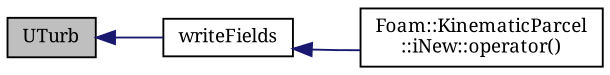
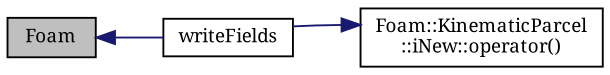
(52, 38) -> (52, 38)
(336, 50) -> (317, 25)
